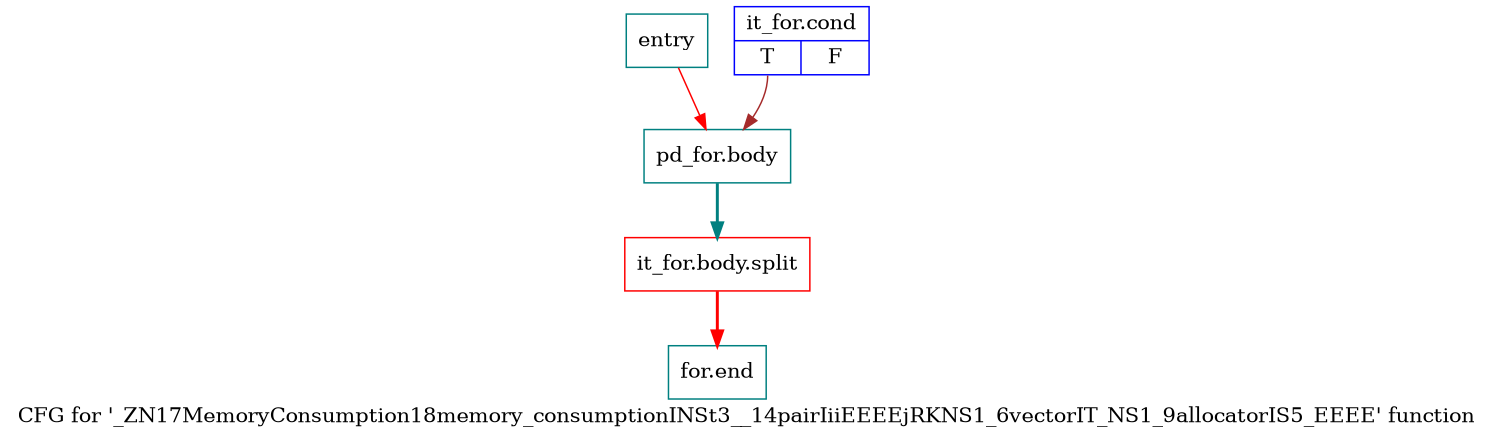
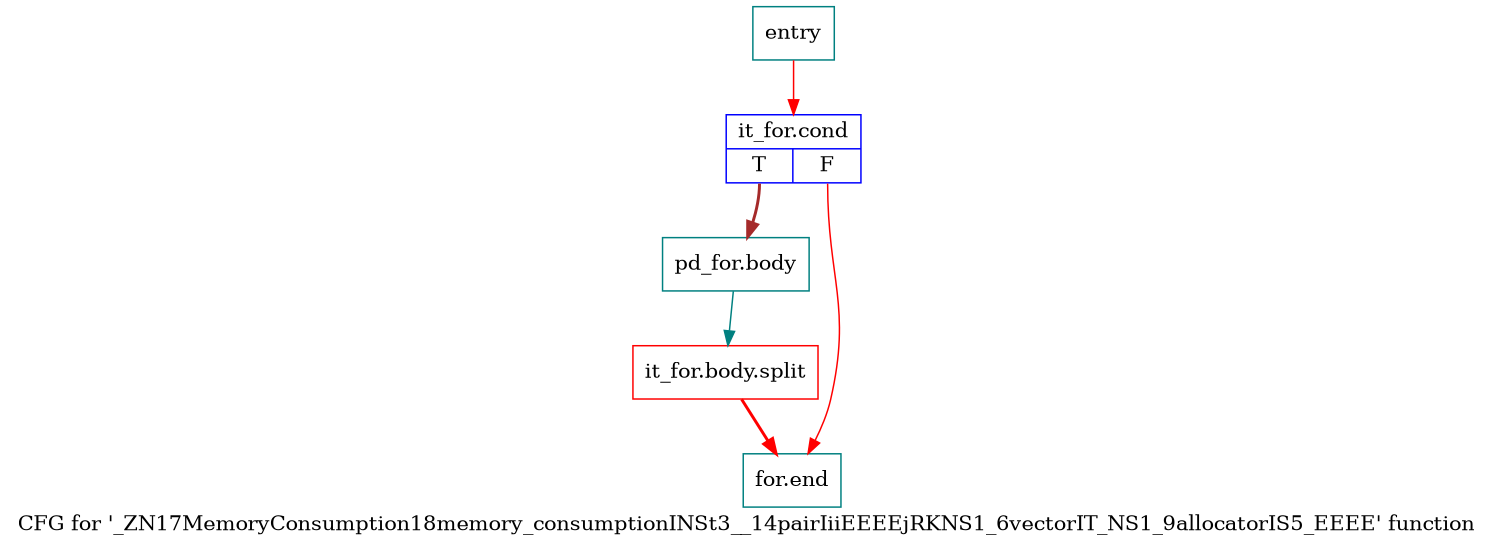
(689, 92) -> (794, 80)
(763, 97) -> (758, 203)
(717, 203) -> (731, 311)
none -> (839, 313)
